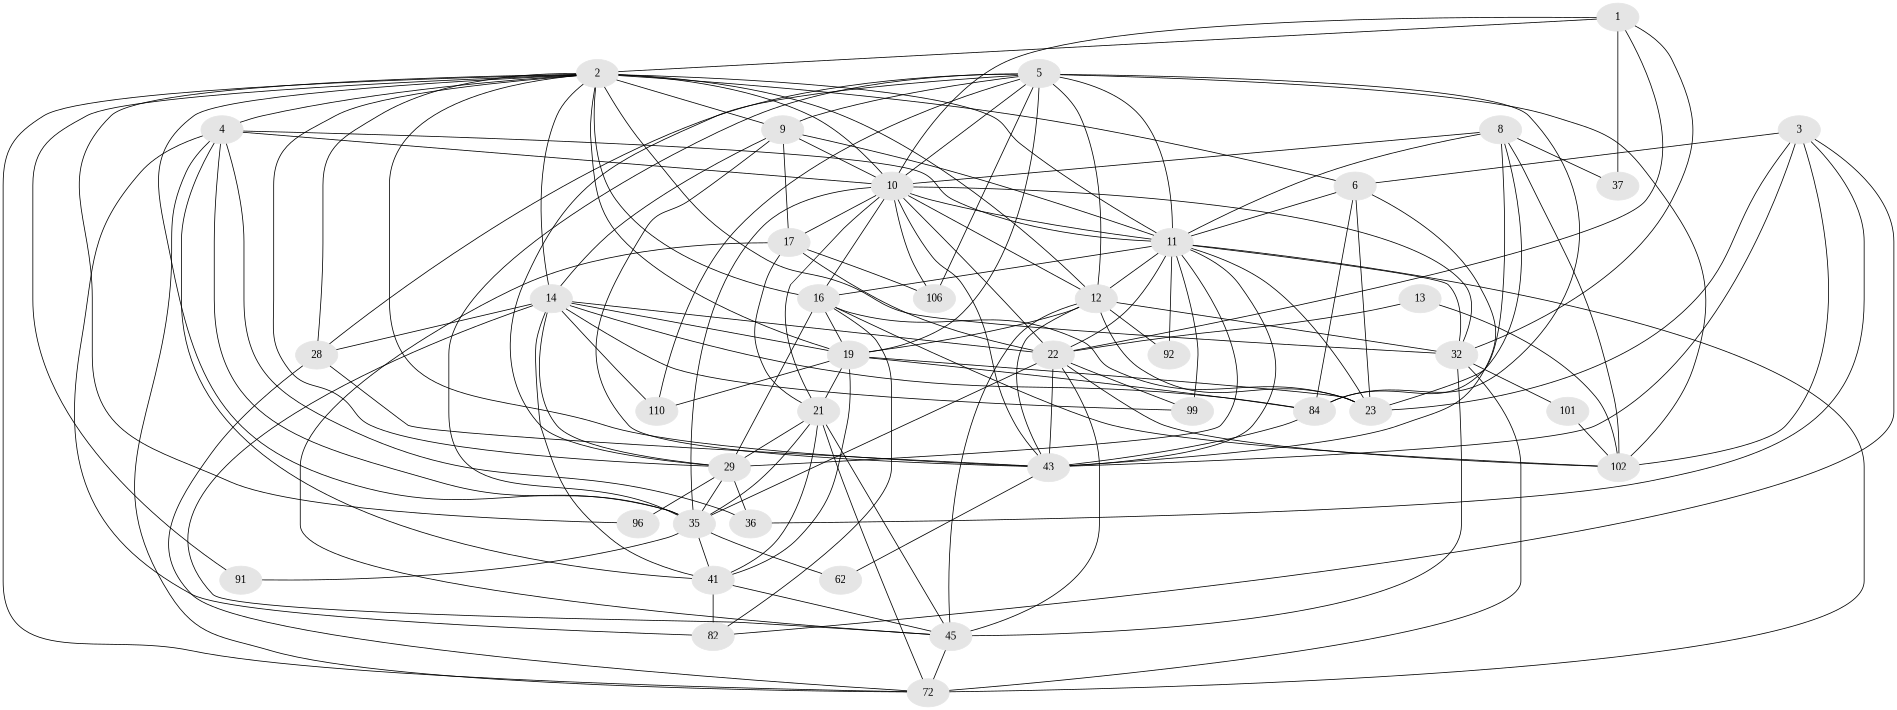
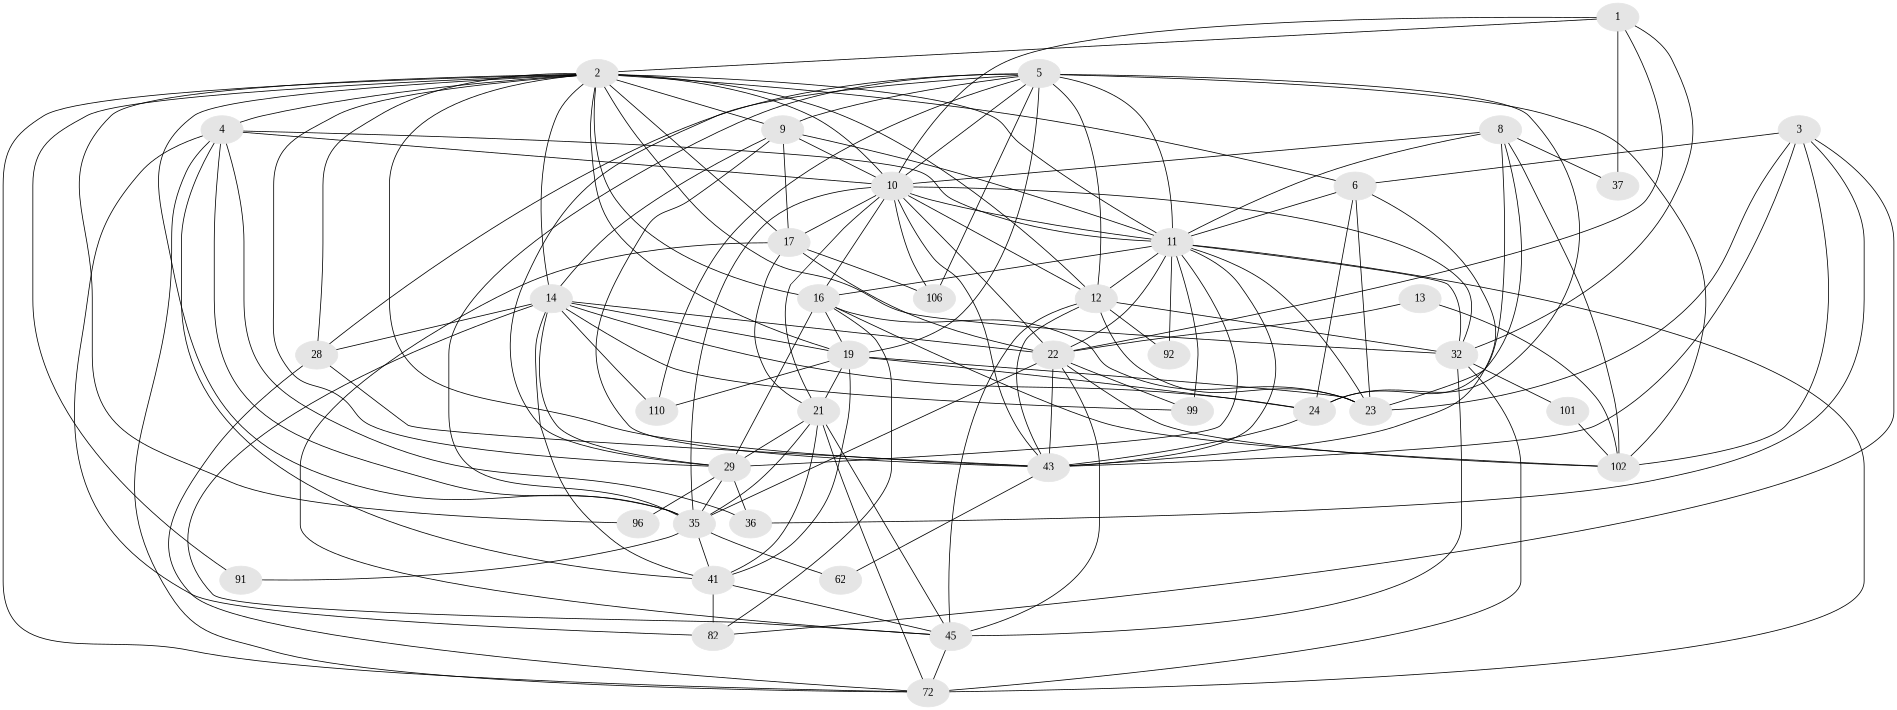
none -> (693, 158)
(991, 331) -> none
(1314, 411) -> (1314, 411)
